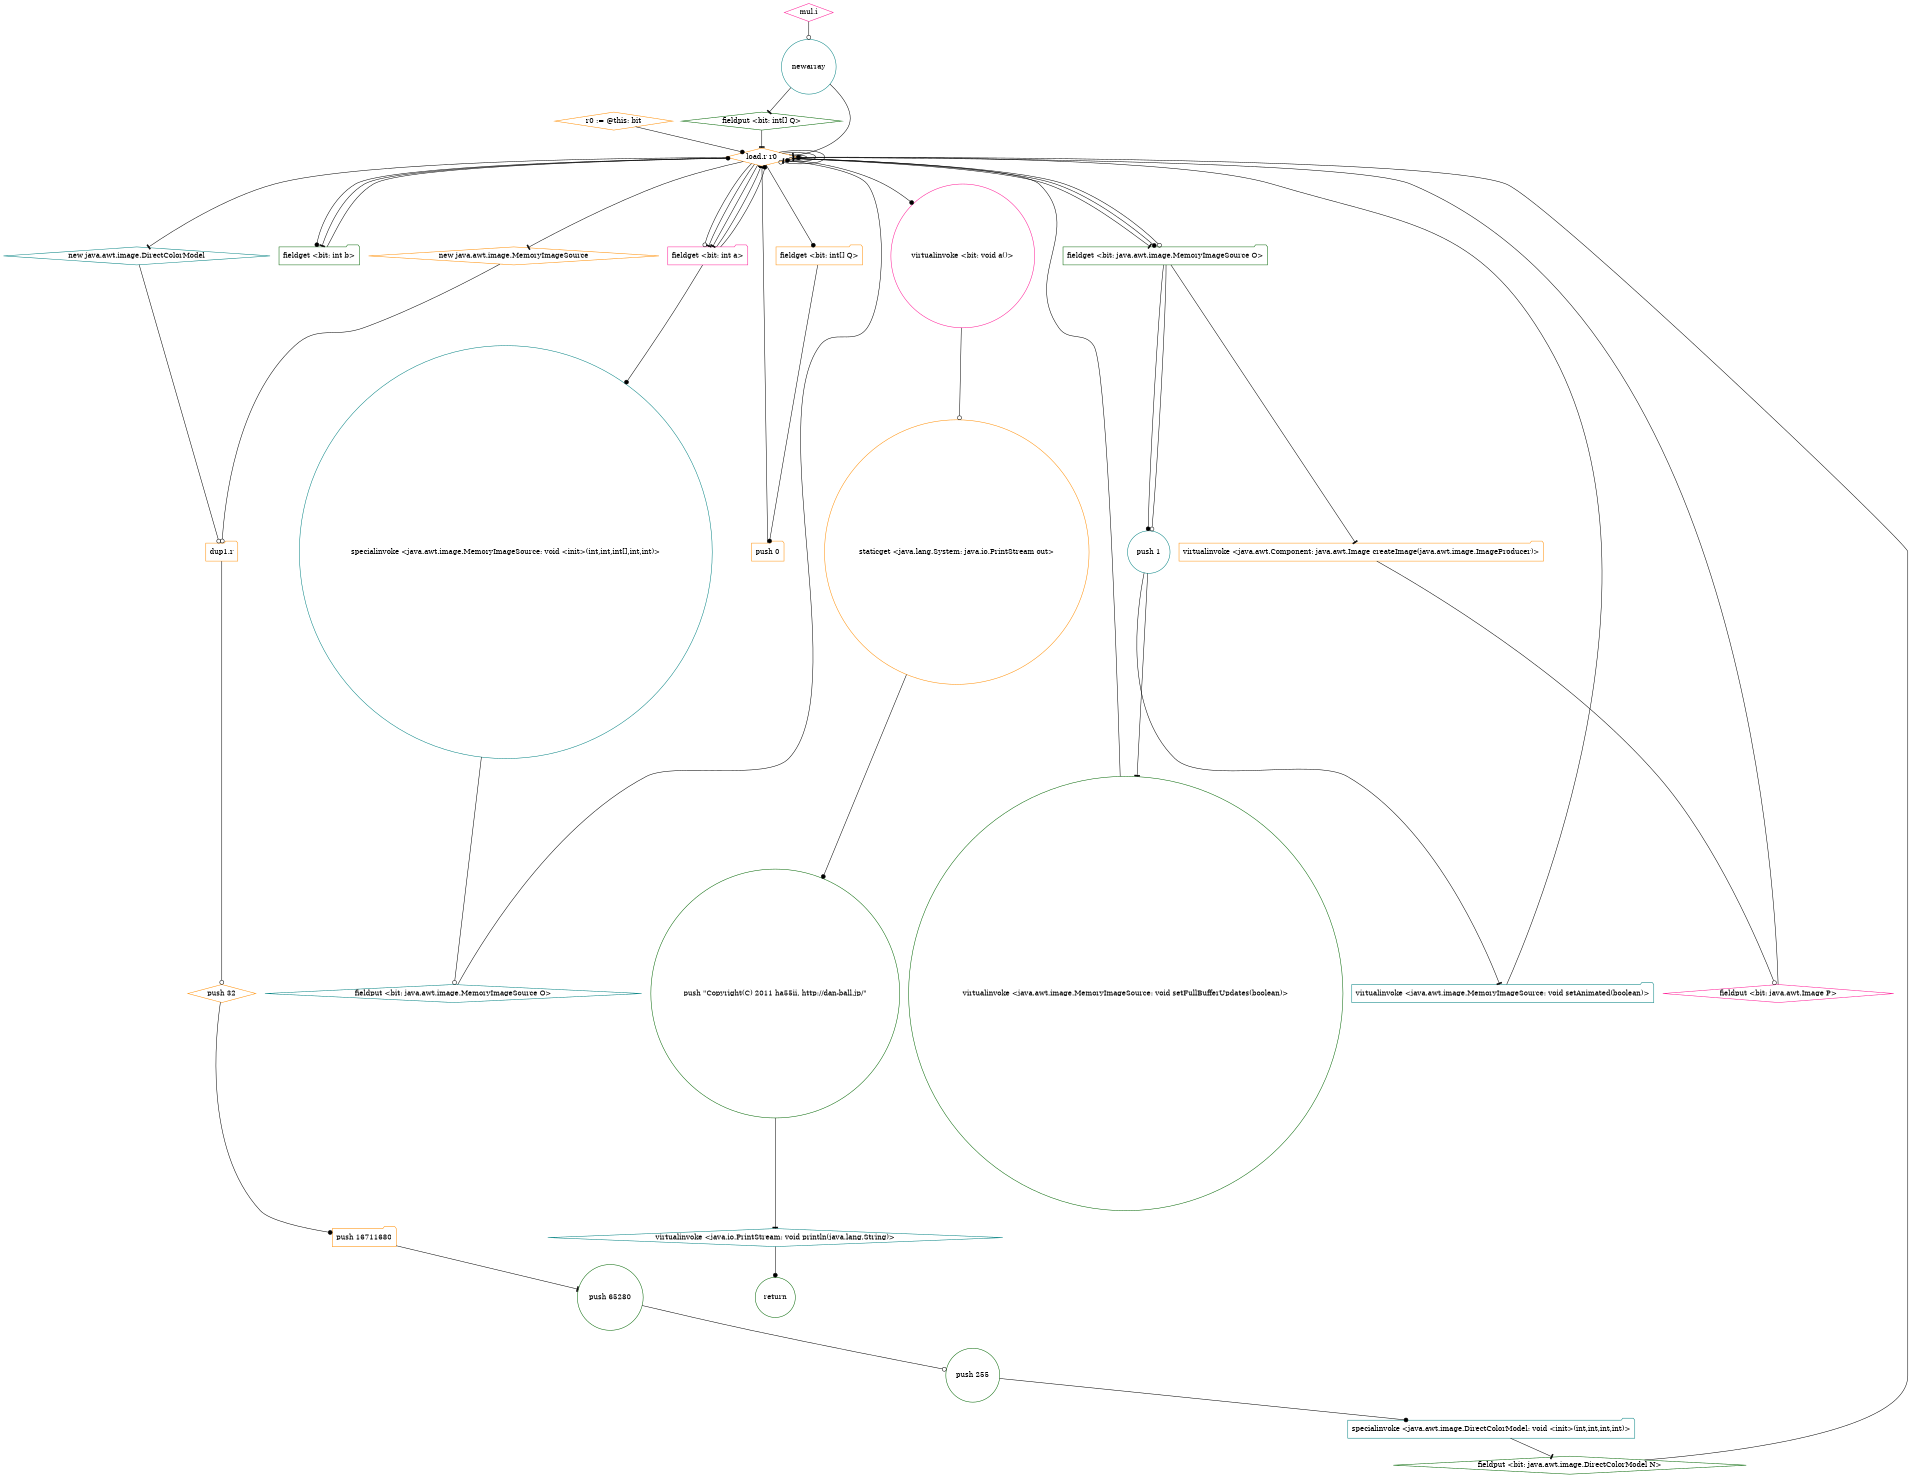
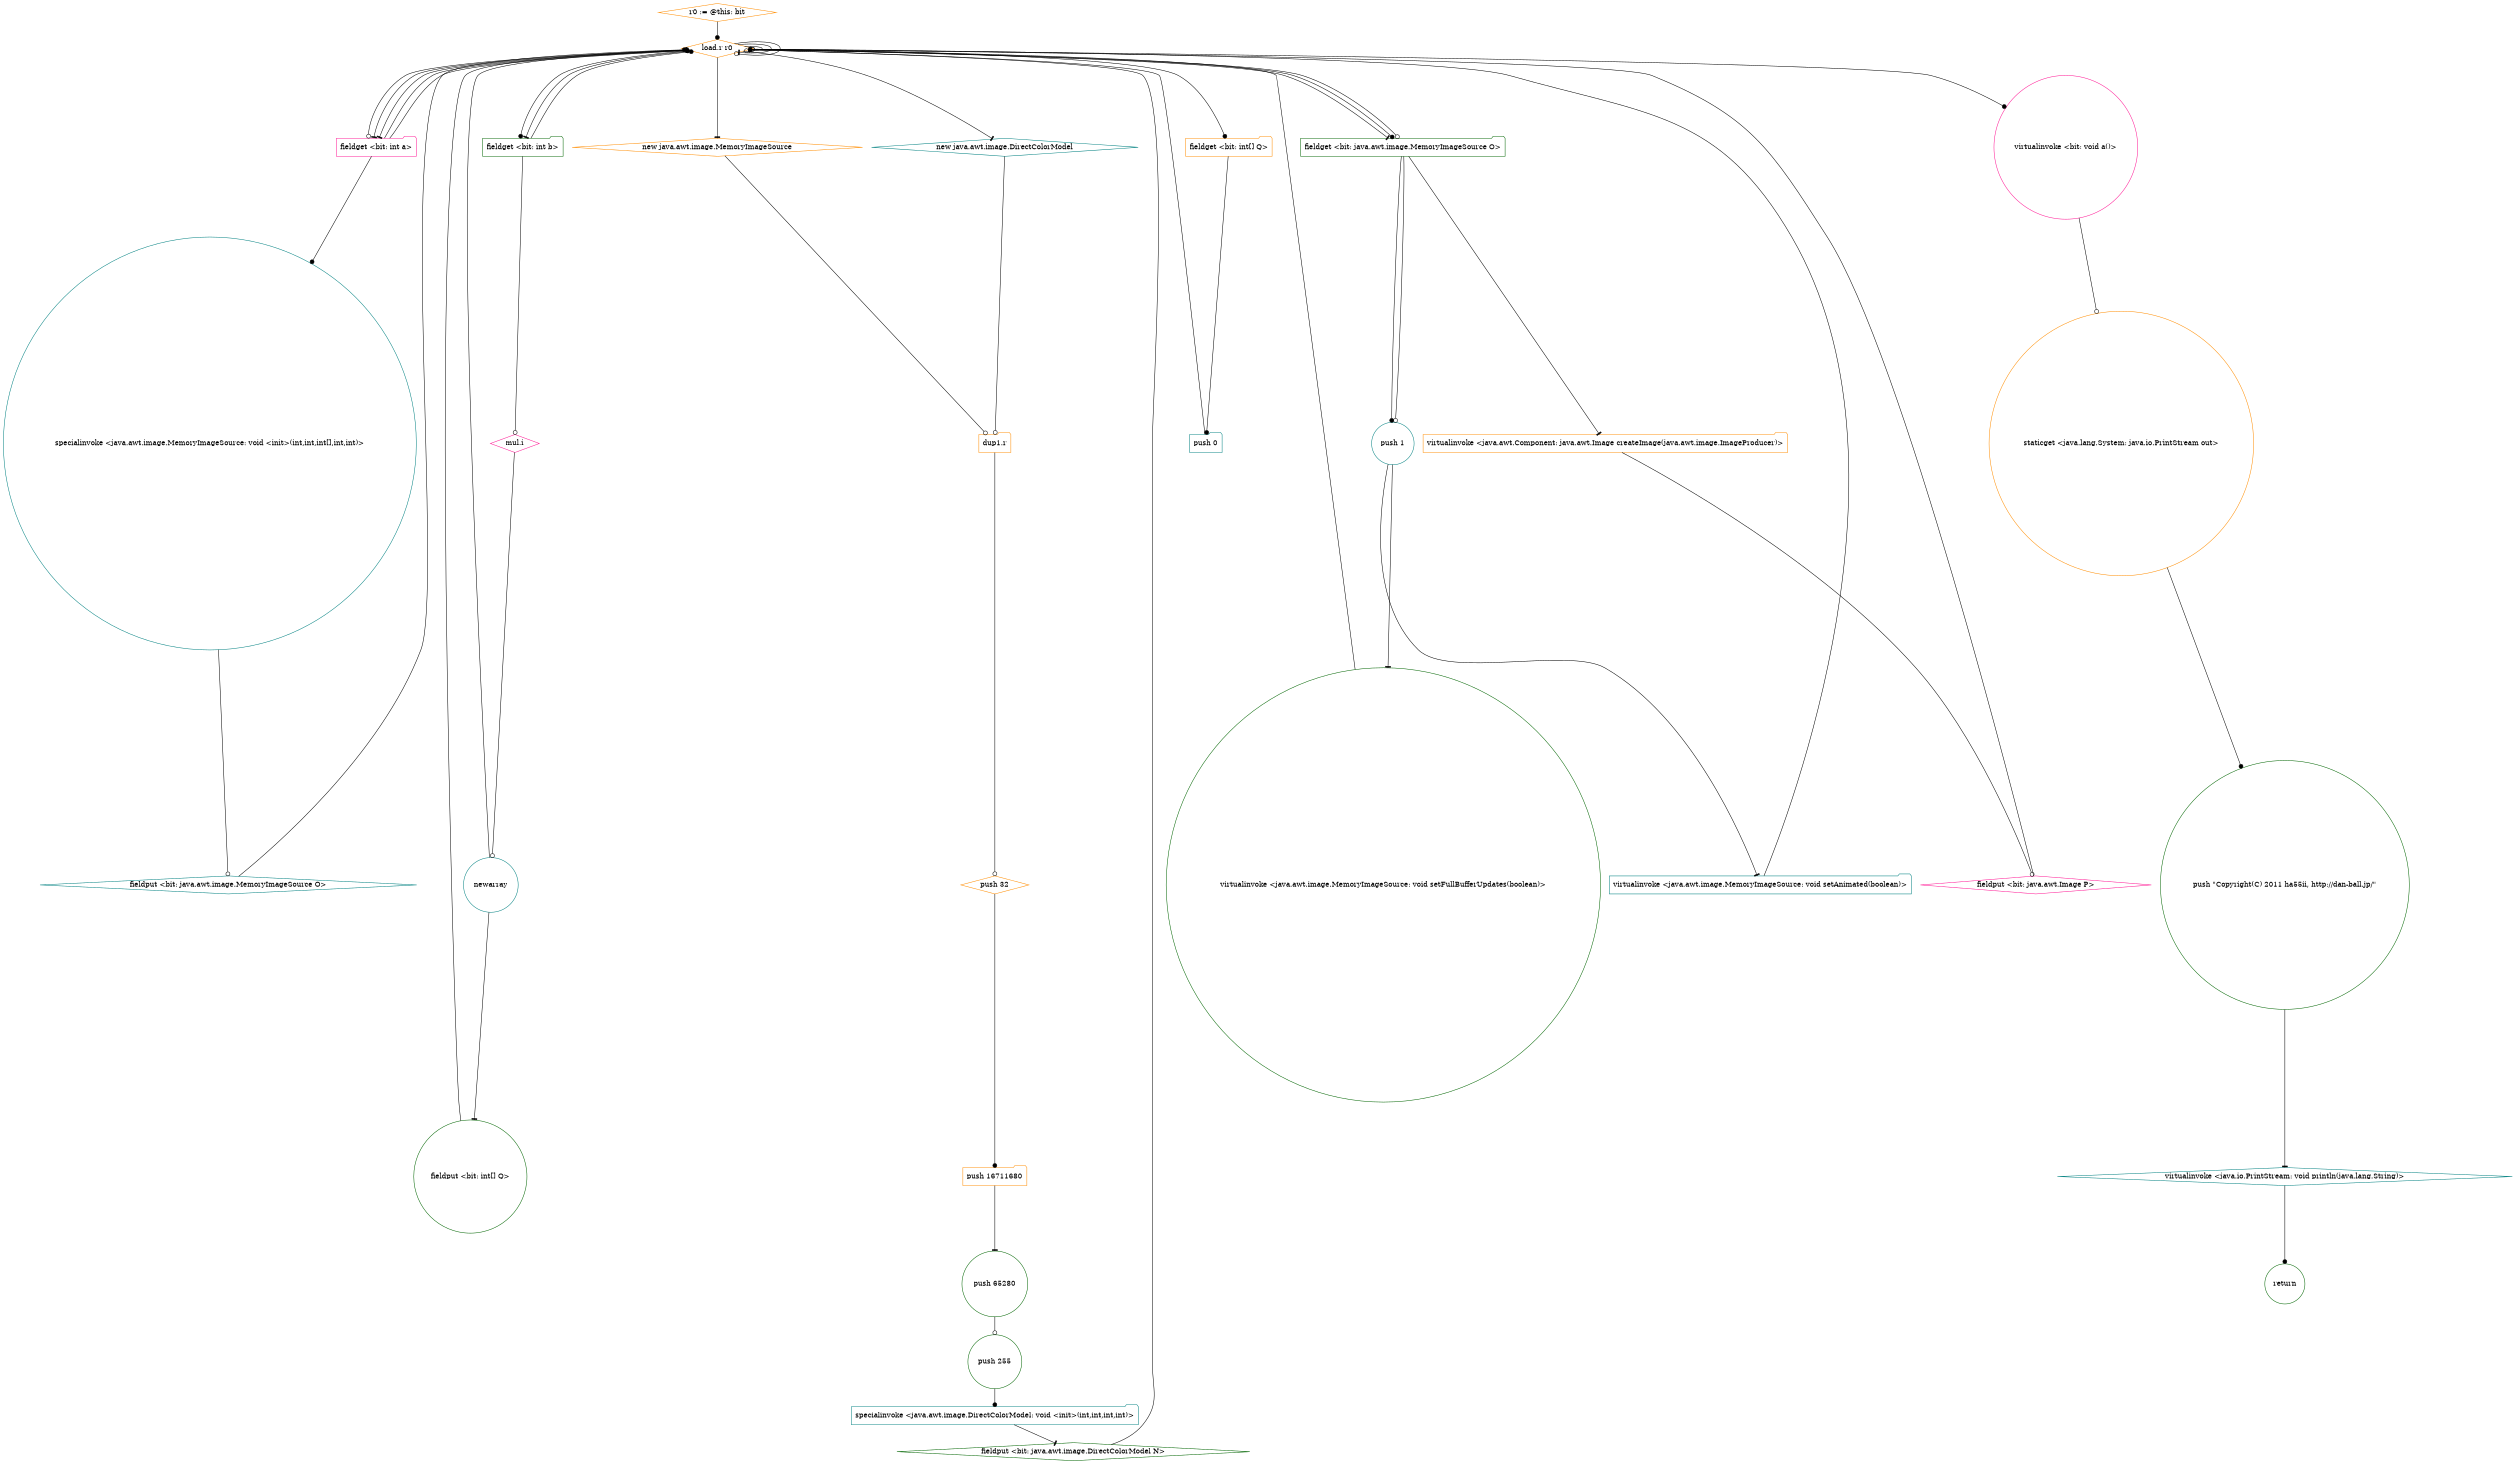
(762, 121) -> (470, 1177)
none -> (519, 293)
(768, 552) -> (1206, 444)
